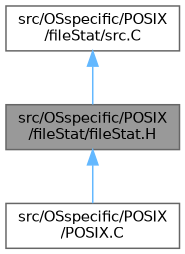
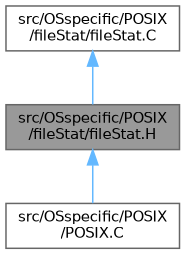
(93, 28) -> (93, 28)
